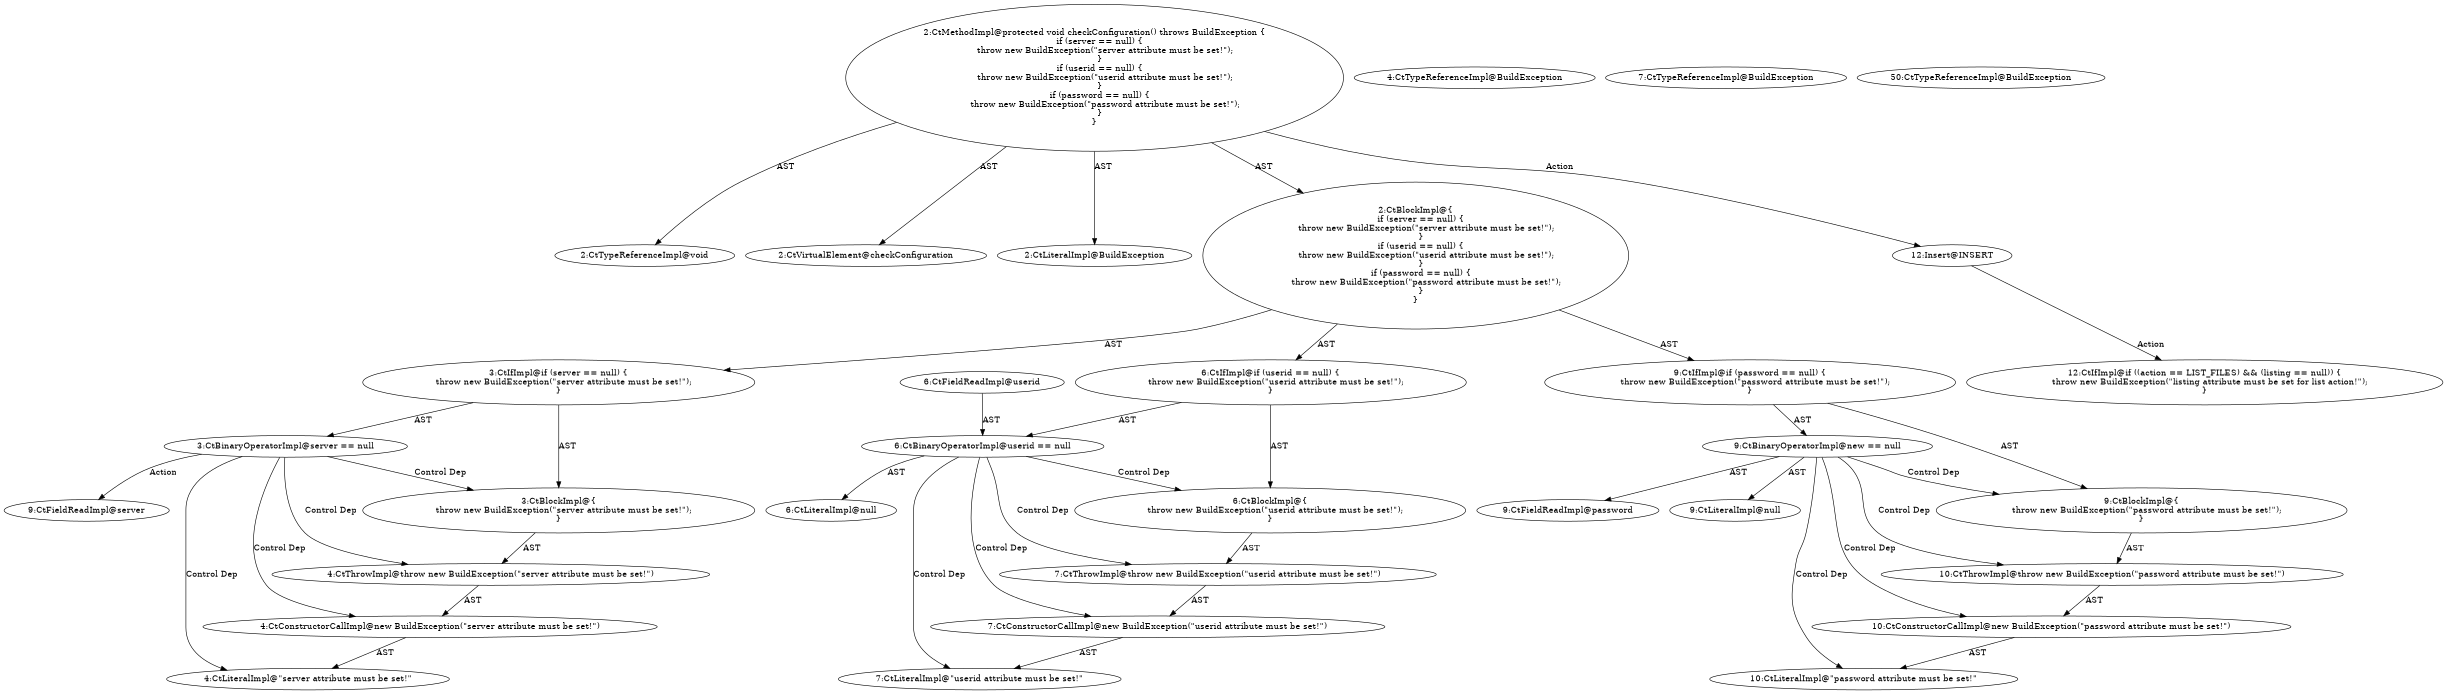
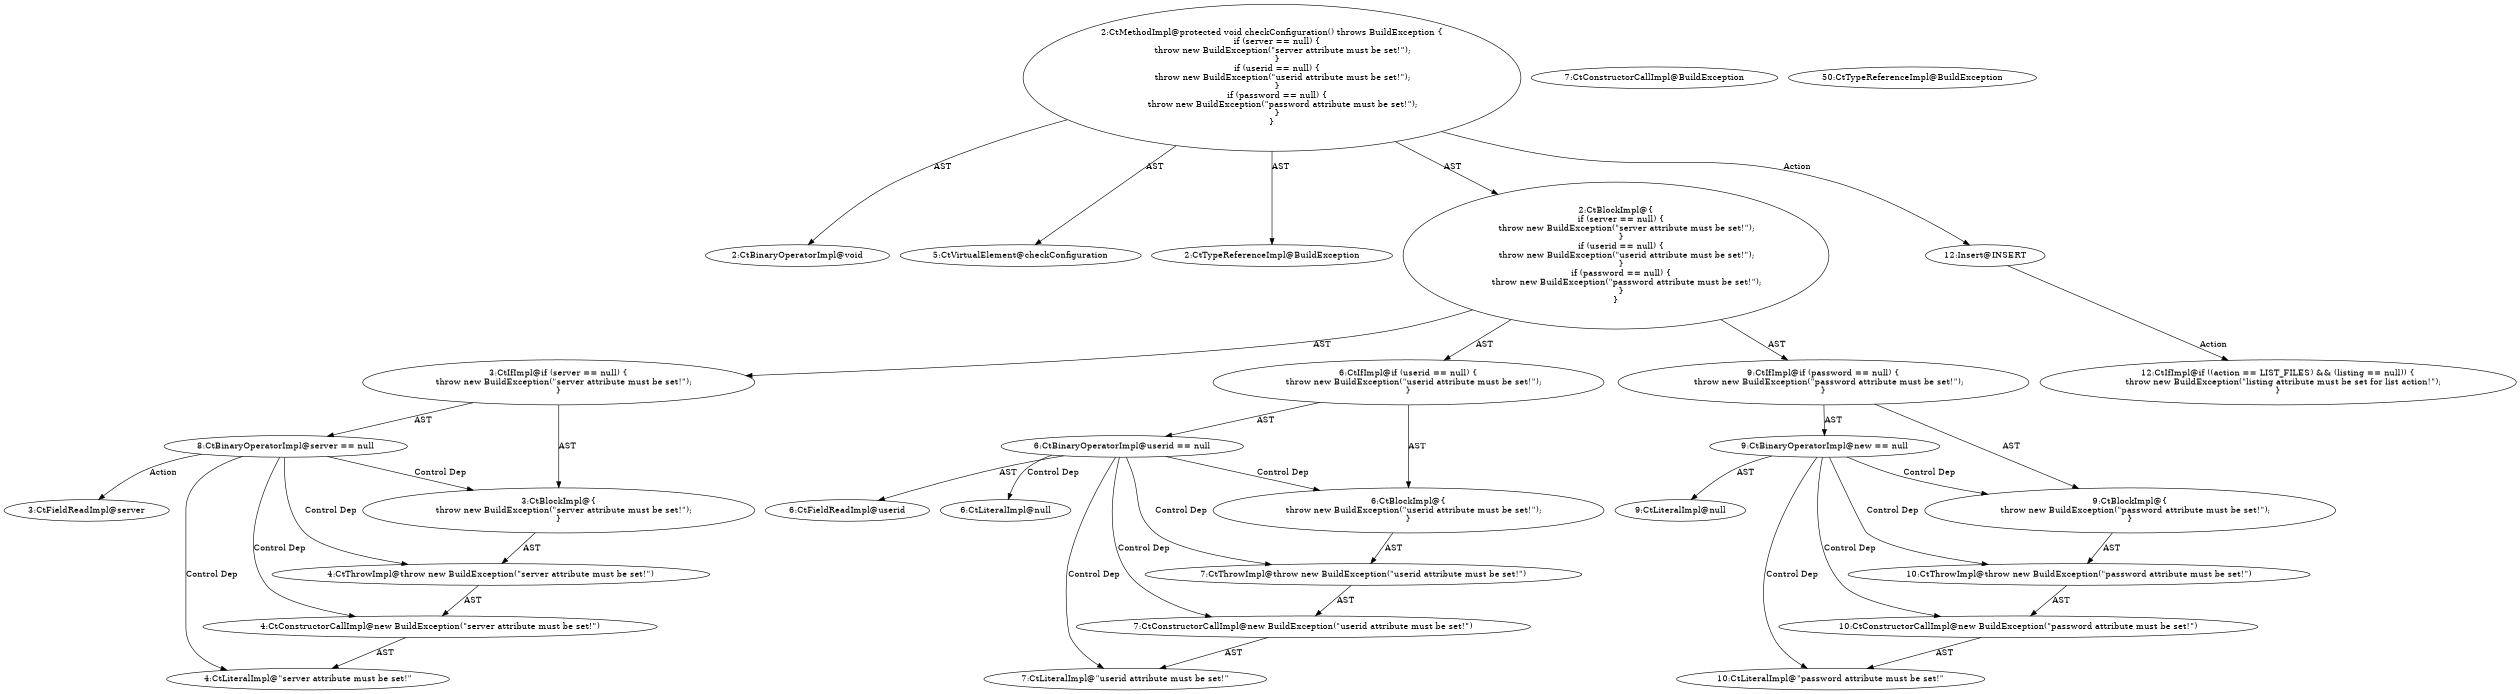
(1475, 78) -> none
(1726, 78) -> (1654, 78)
(645, 256) -> (798, 256)
(866, 256) -> (1021, 256)
(1095, 256) -> (1272, 256)
(982, 411) -> (973, 474)
(286, 446) -> (286, 446)
(896, 473) -> (1053, 473)
(87, 510) -> (87, 510)
(1568, 510) -> none
